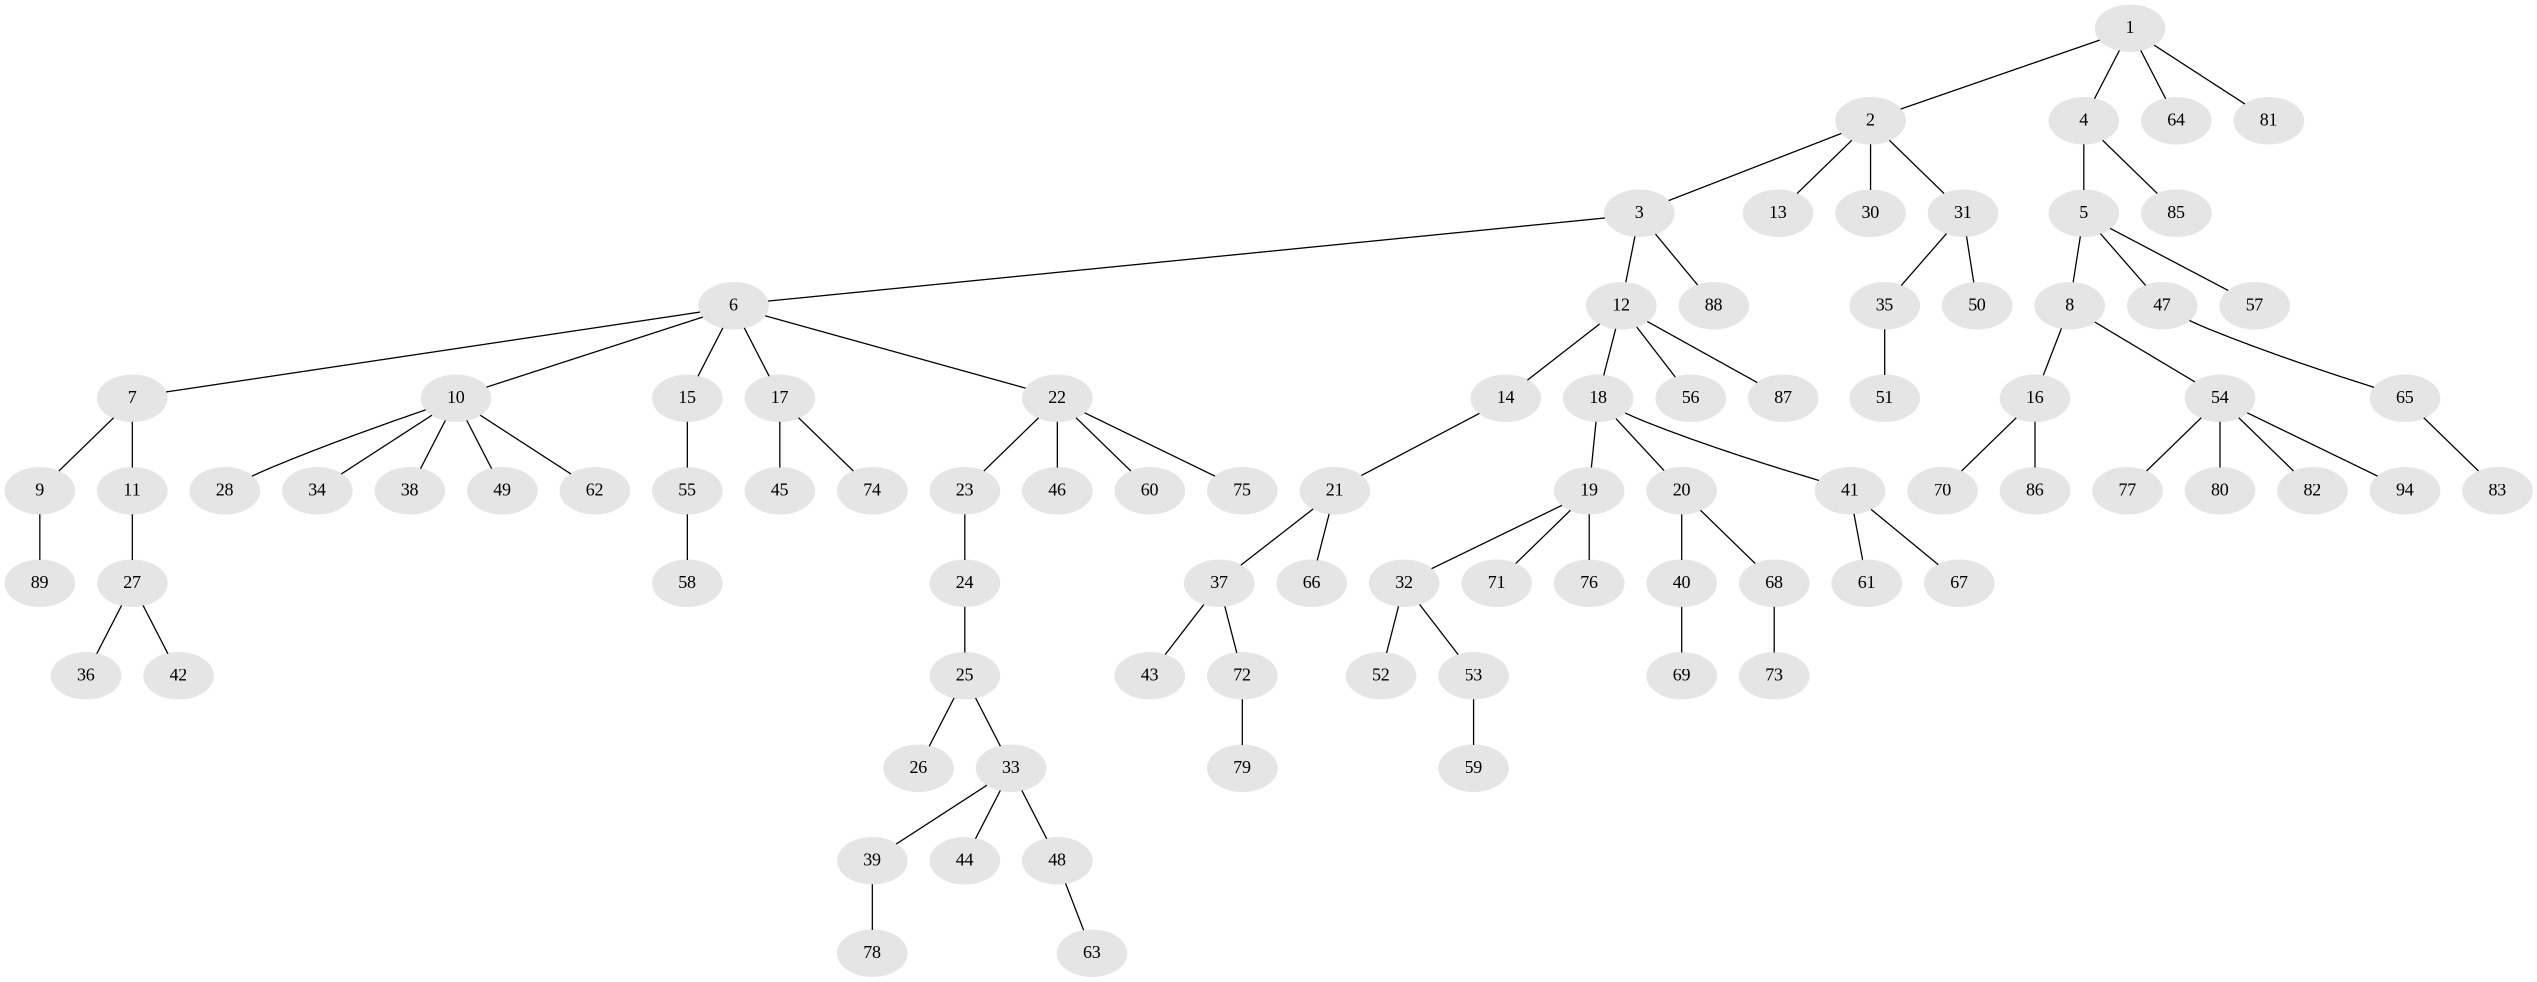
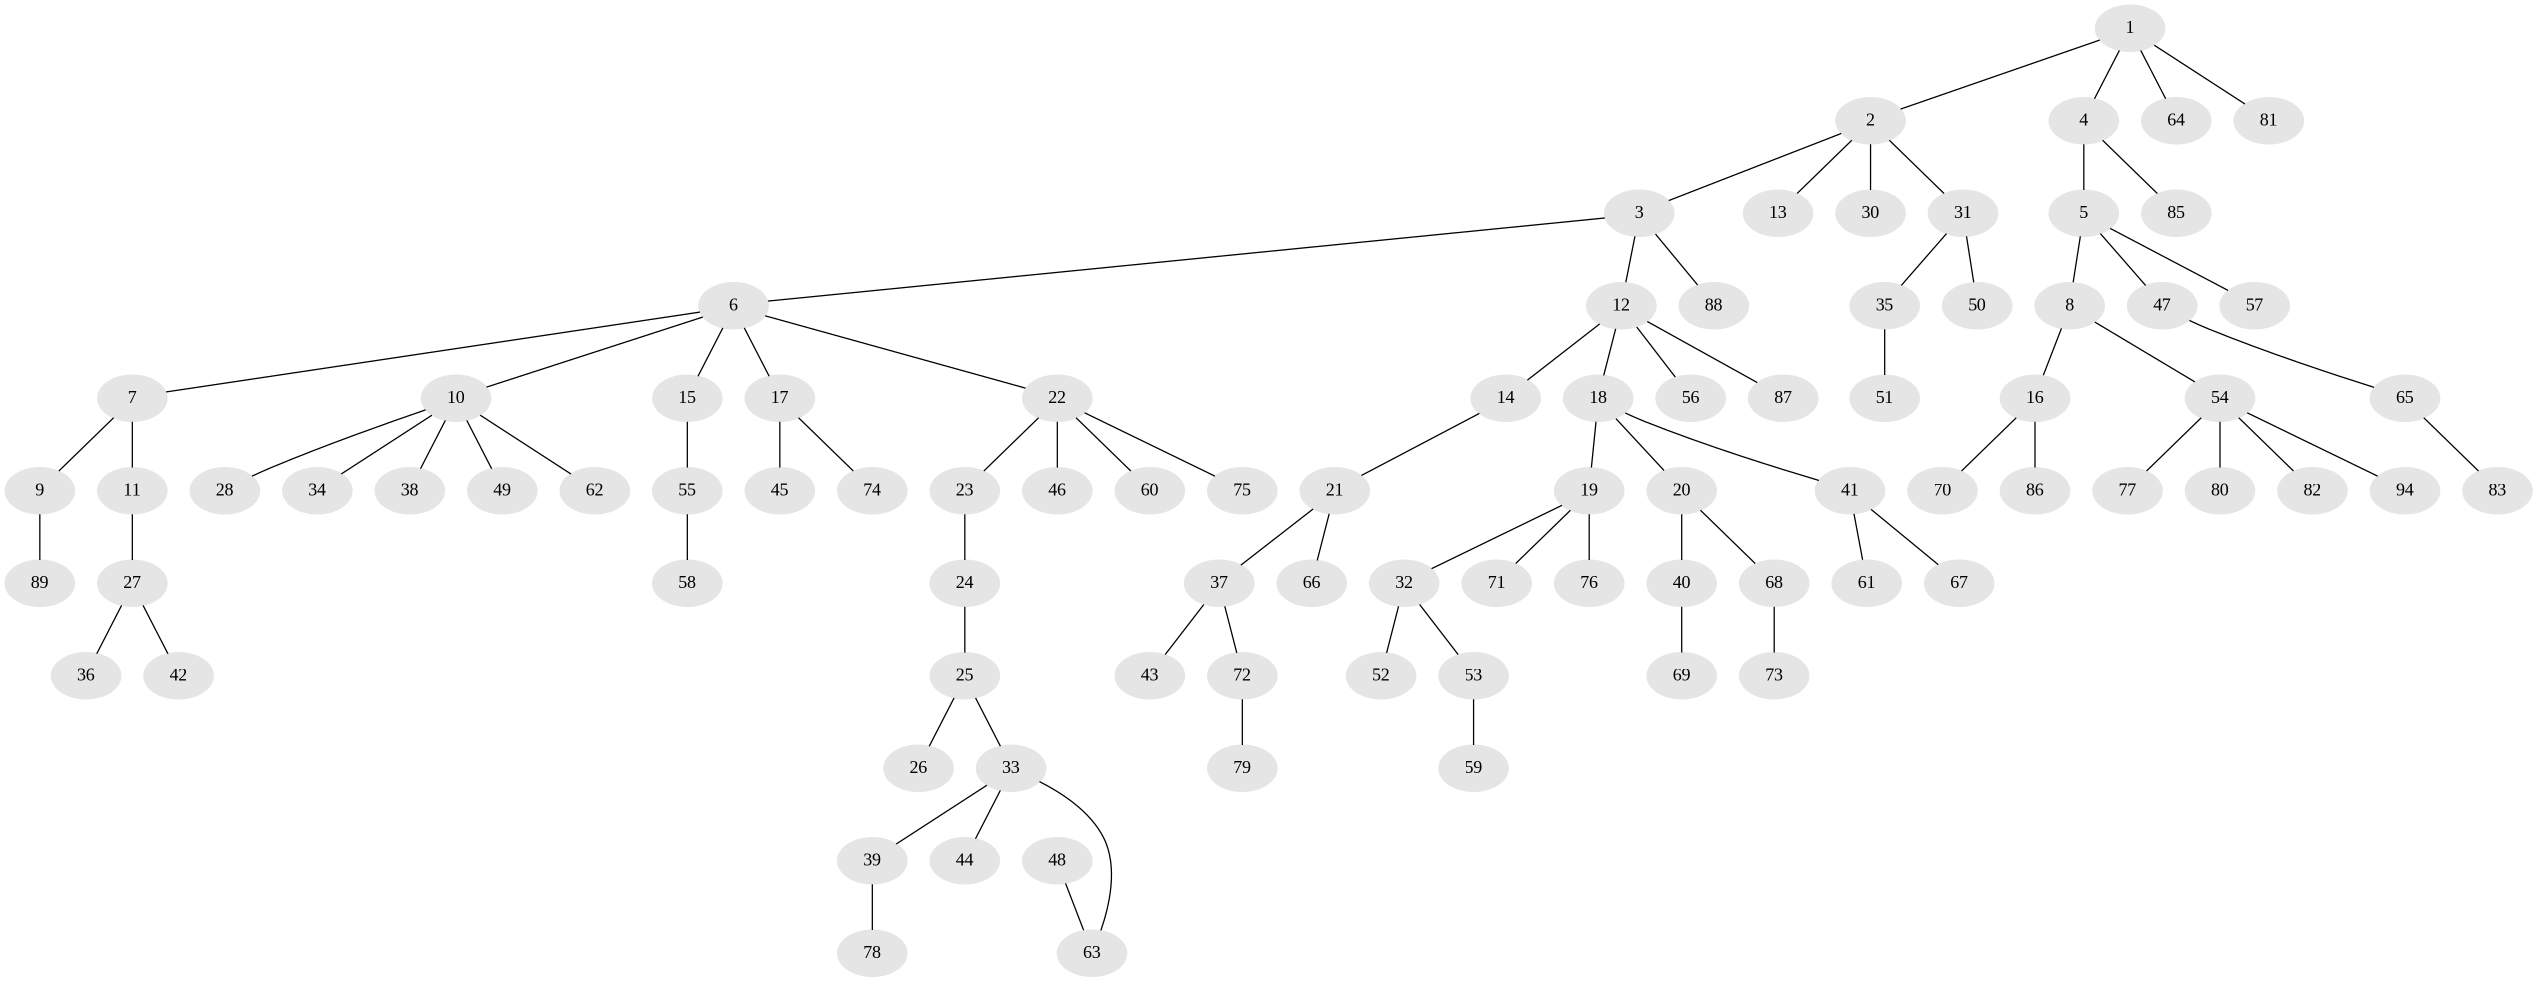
(1034, 815) -> (1105, 842)
